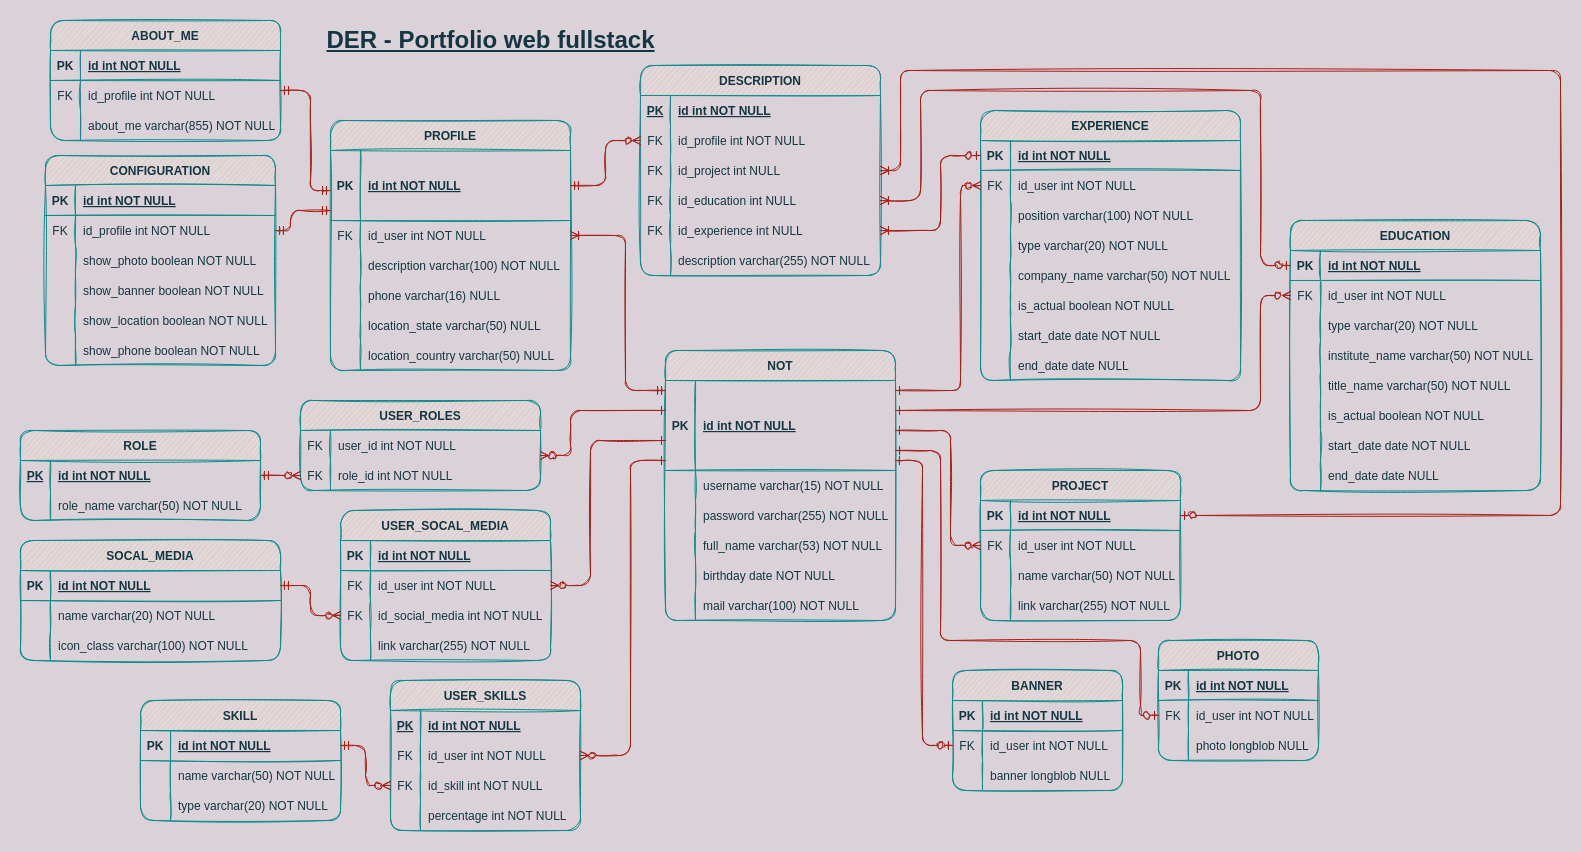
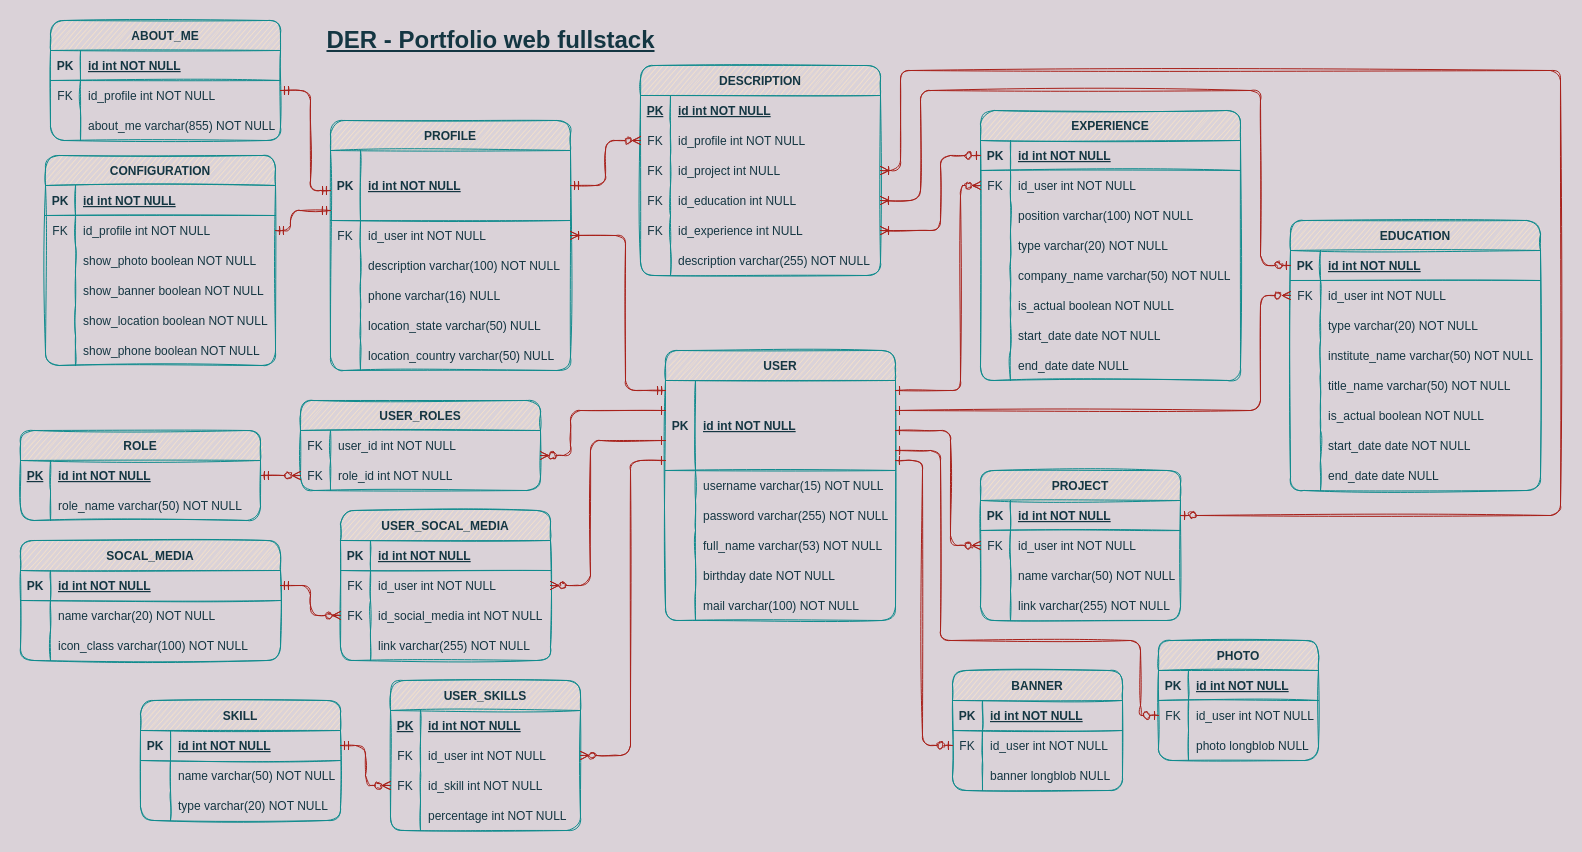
(780, 366) -> (780, 366)
